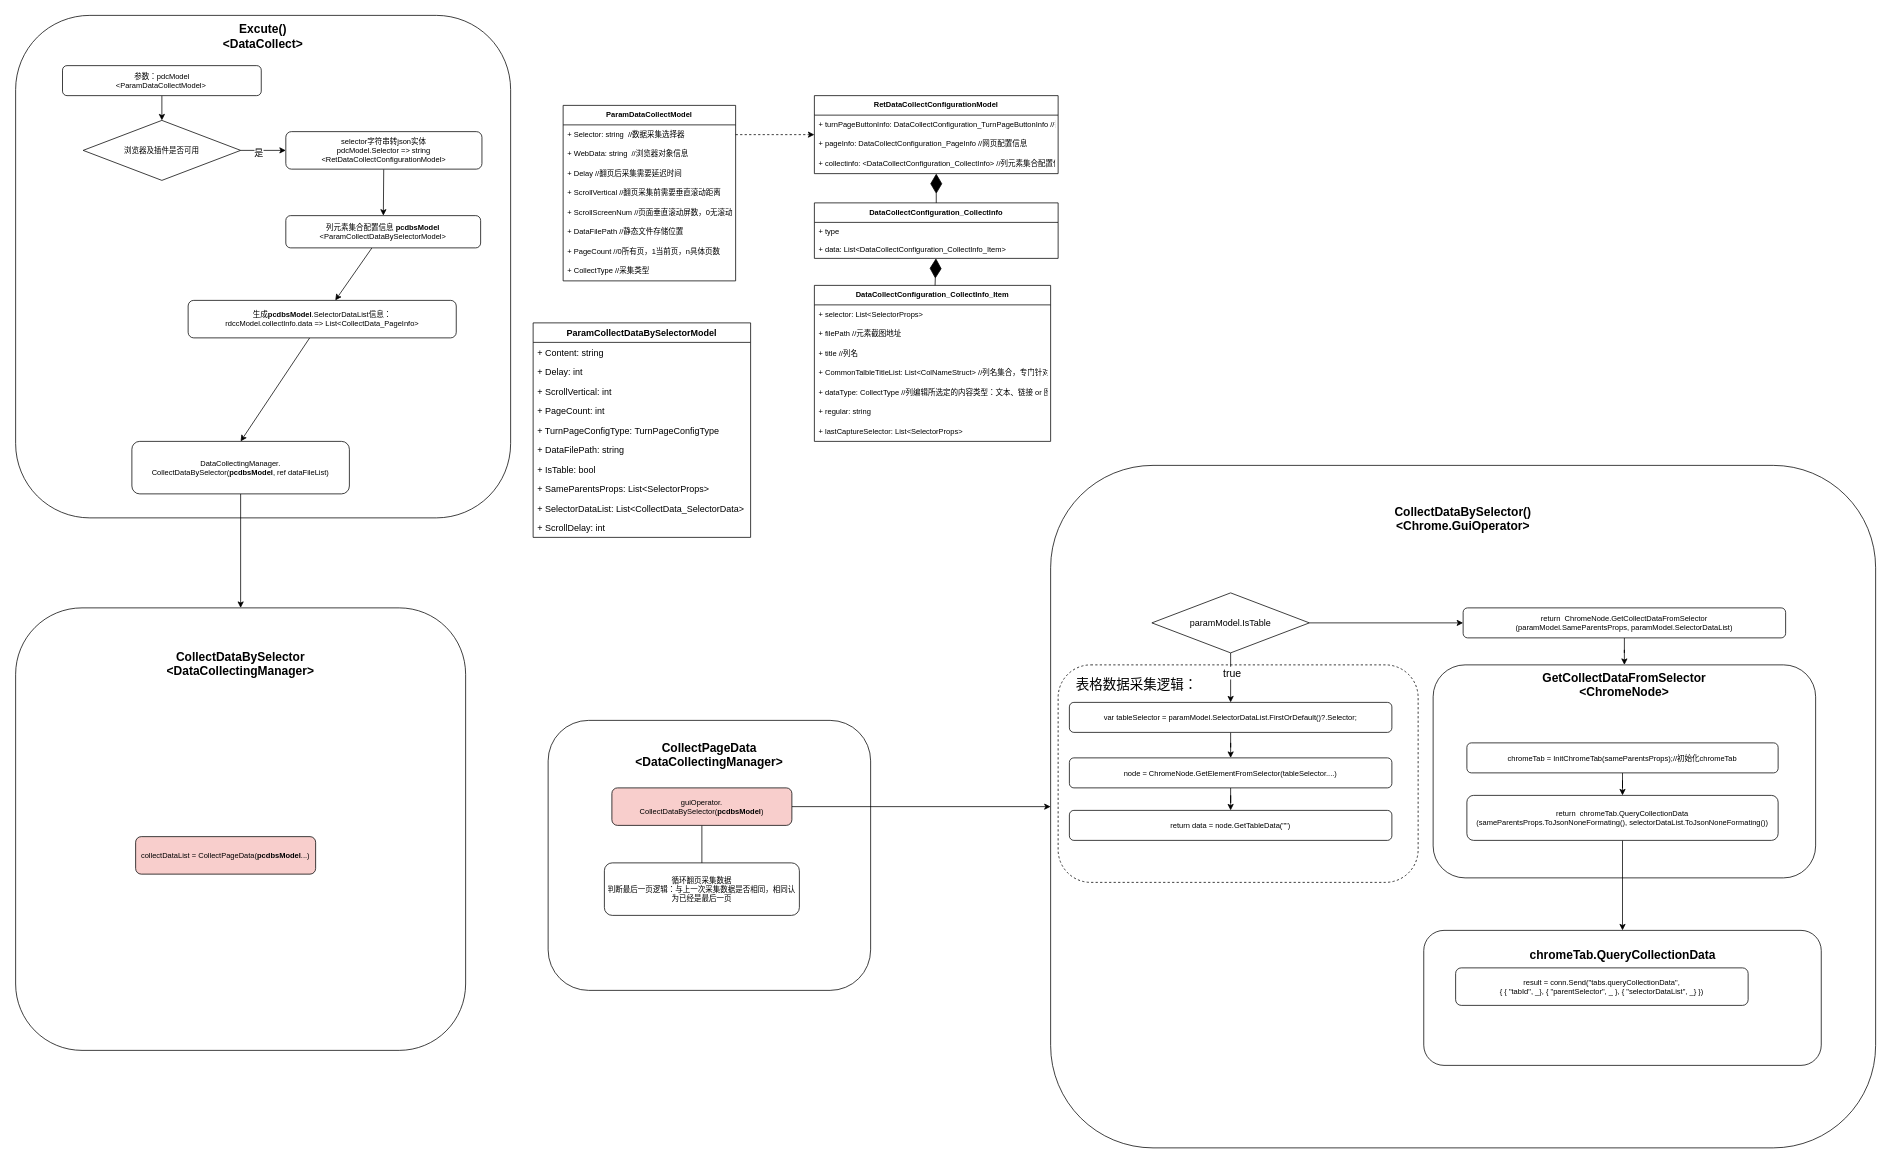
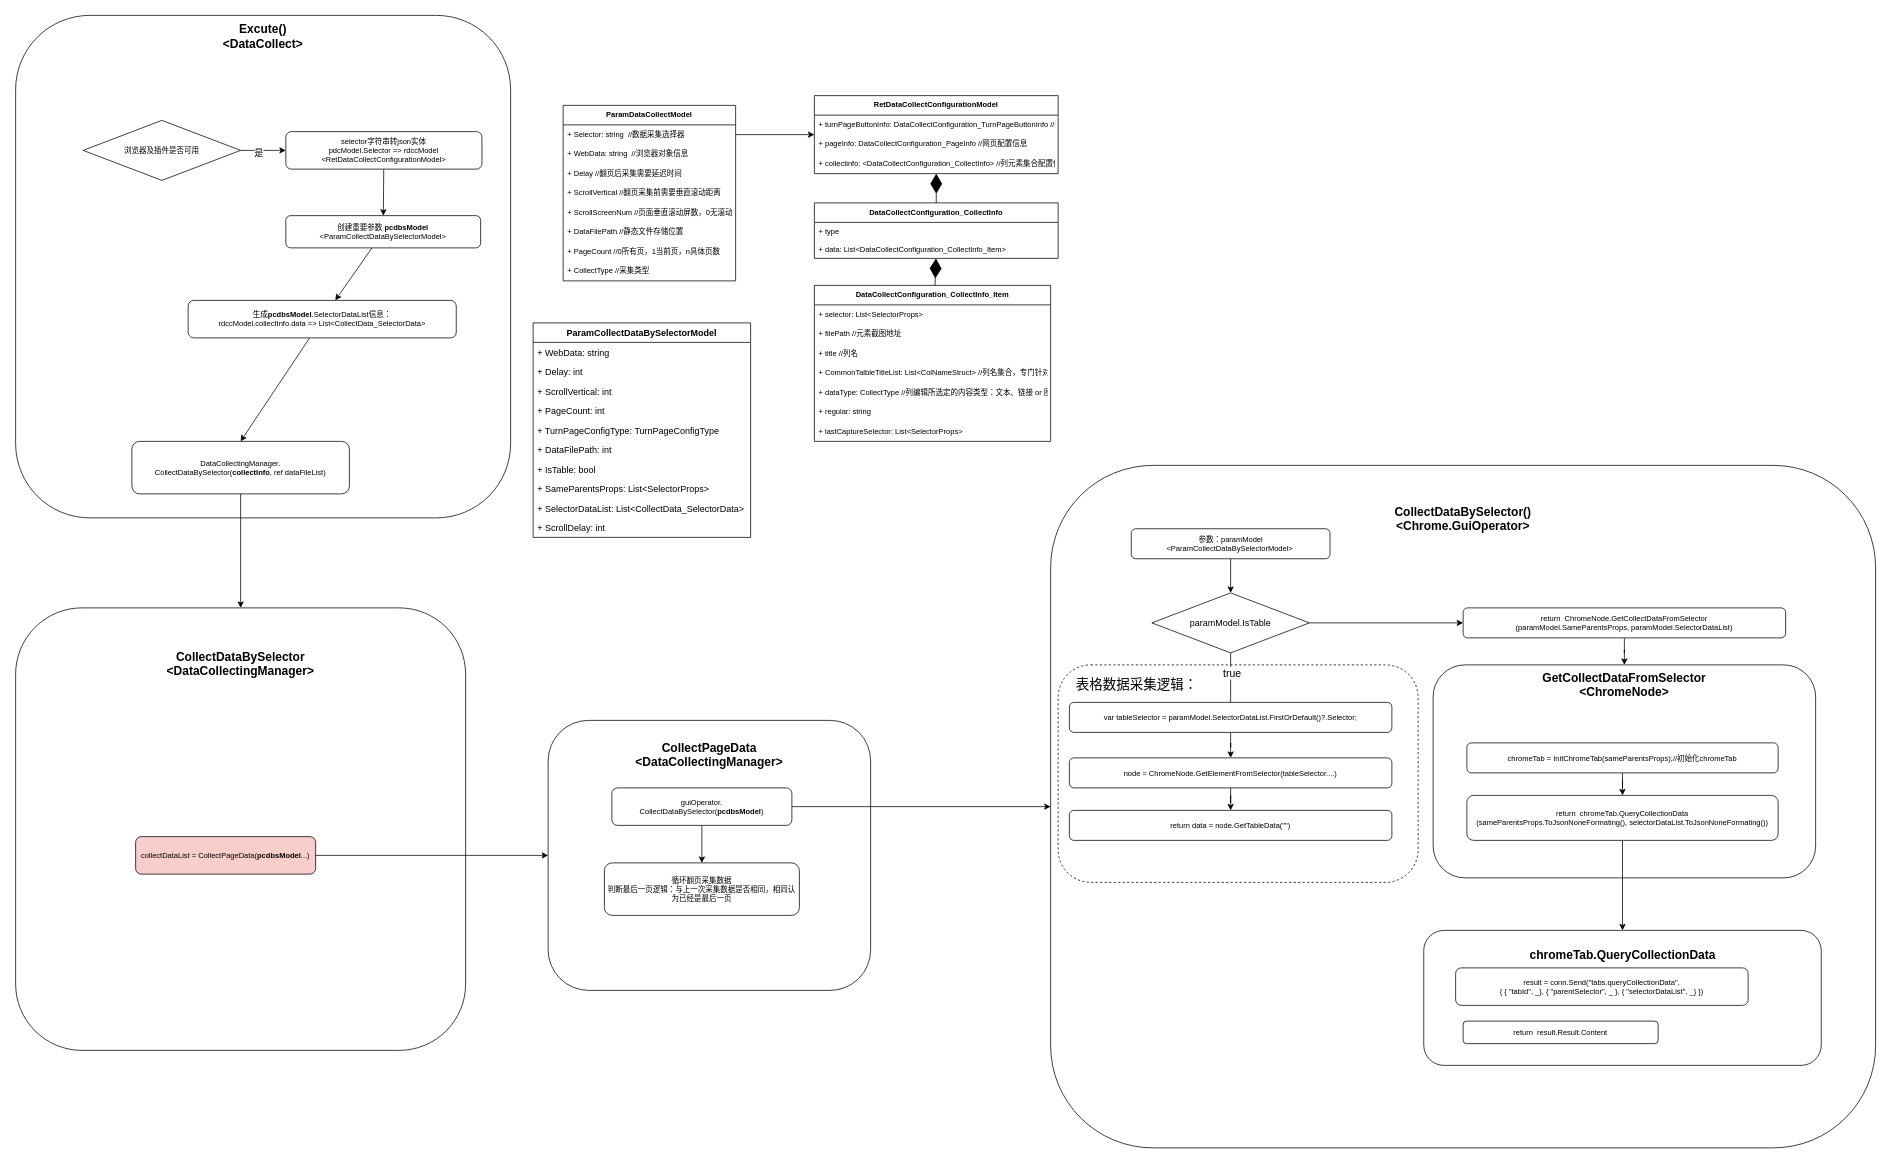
(162, 81) -> none
(162, 113) -> none
(773, 135) -> (773, 135)
(384, 150) -> (384, 150)
(383, 232) -> (383, 232)
(322, 319) -> (322, 319)
(575, 353) -> (575, 353)
(585, 450) -> (578, 450)
(240, 468) -> (240, 468)
none -> (1230, 544)
none -> (1230, 573)
(1230, 696) -> (1230, 697)
(702, 807) -> (702, 807)
none -> (429, 855)
(702, 858) -> (702, 856)
none -> (1560, 1032)
